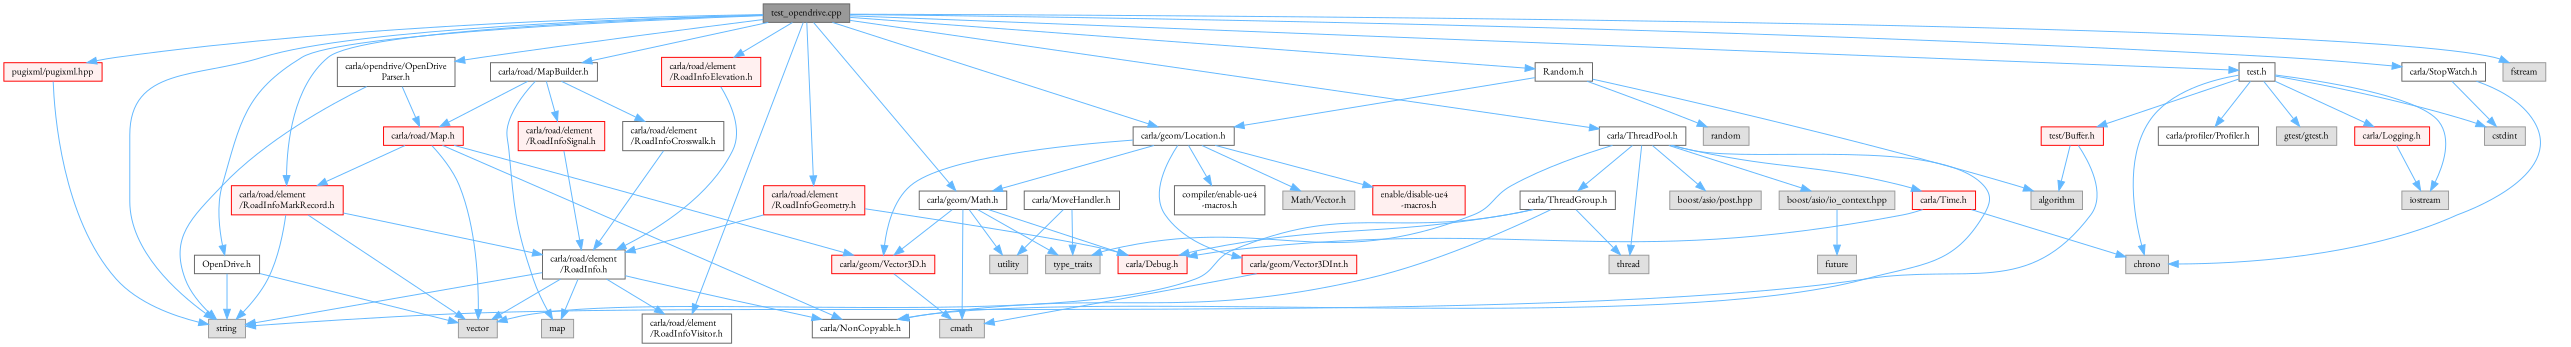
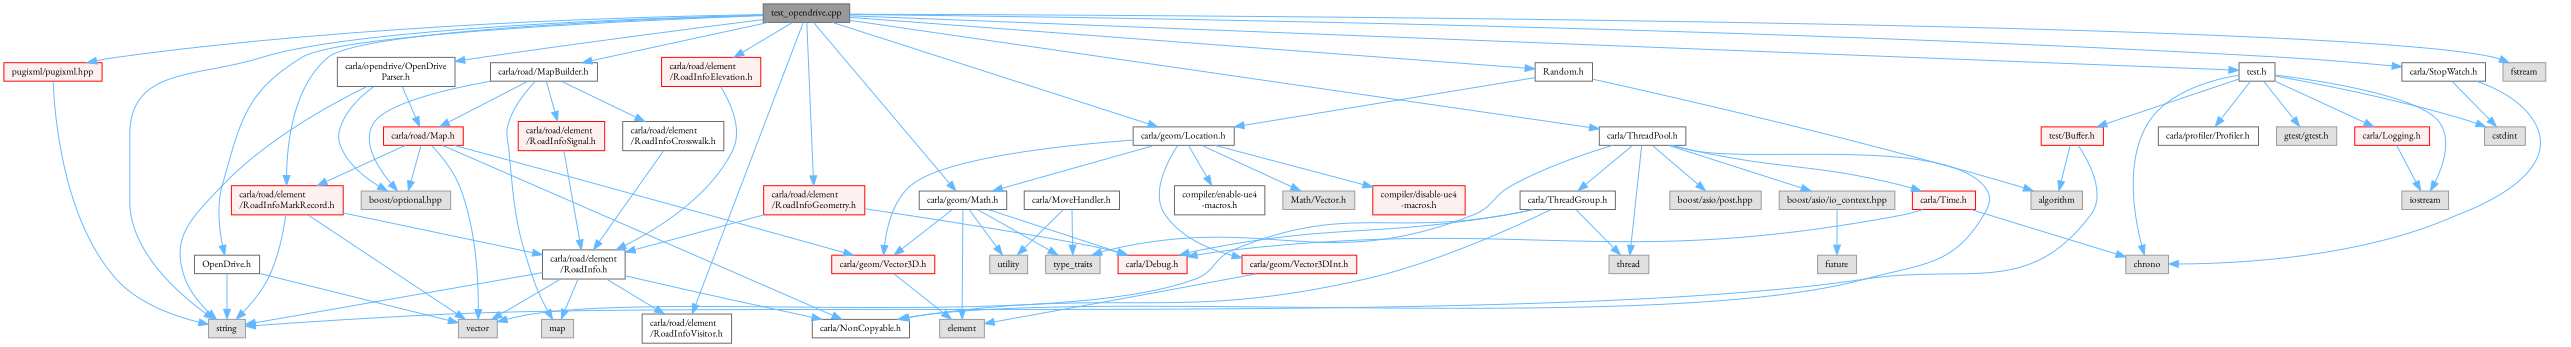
(1726, 136) -> none
none -> (406, 200)
(1419, 200) -> (1419, 200)
(962, 329) -> (962, 329)
